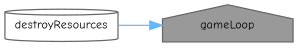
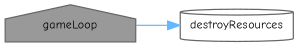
(134, 25) -> (152, 25)
